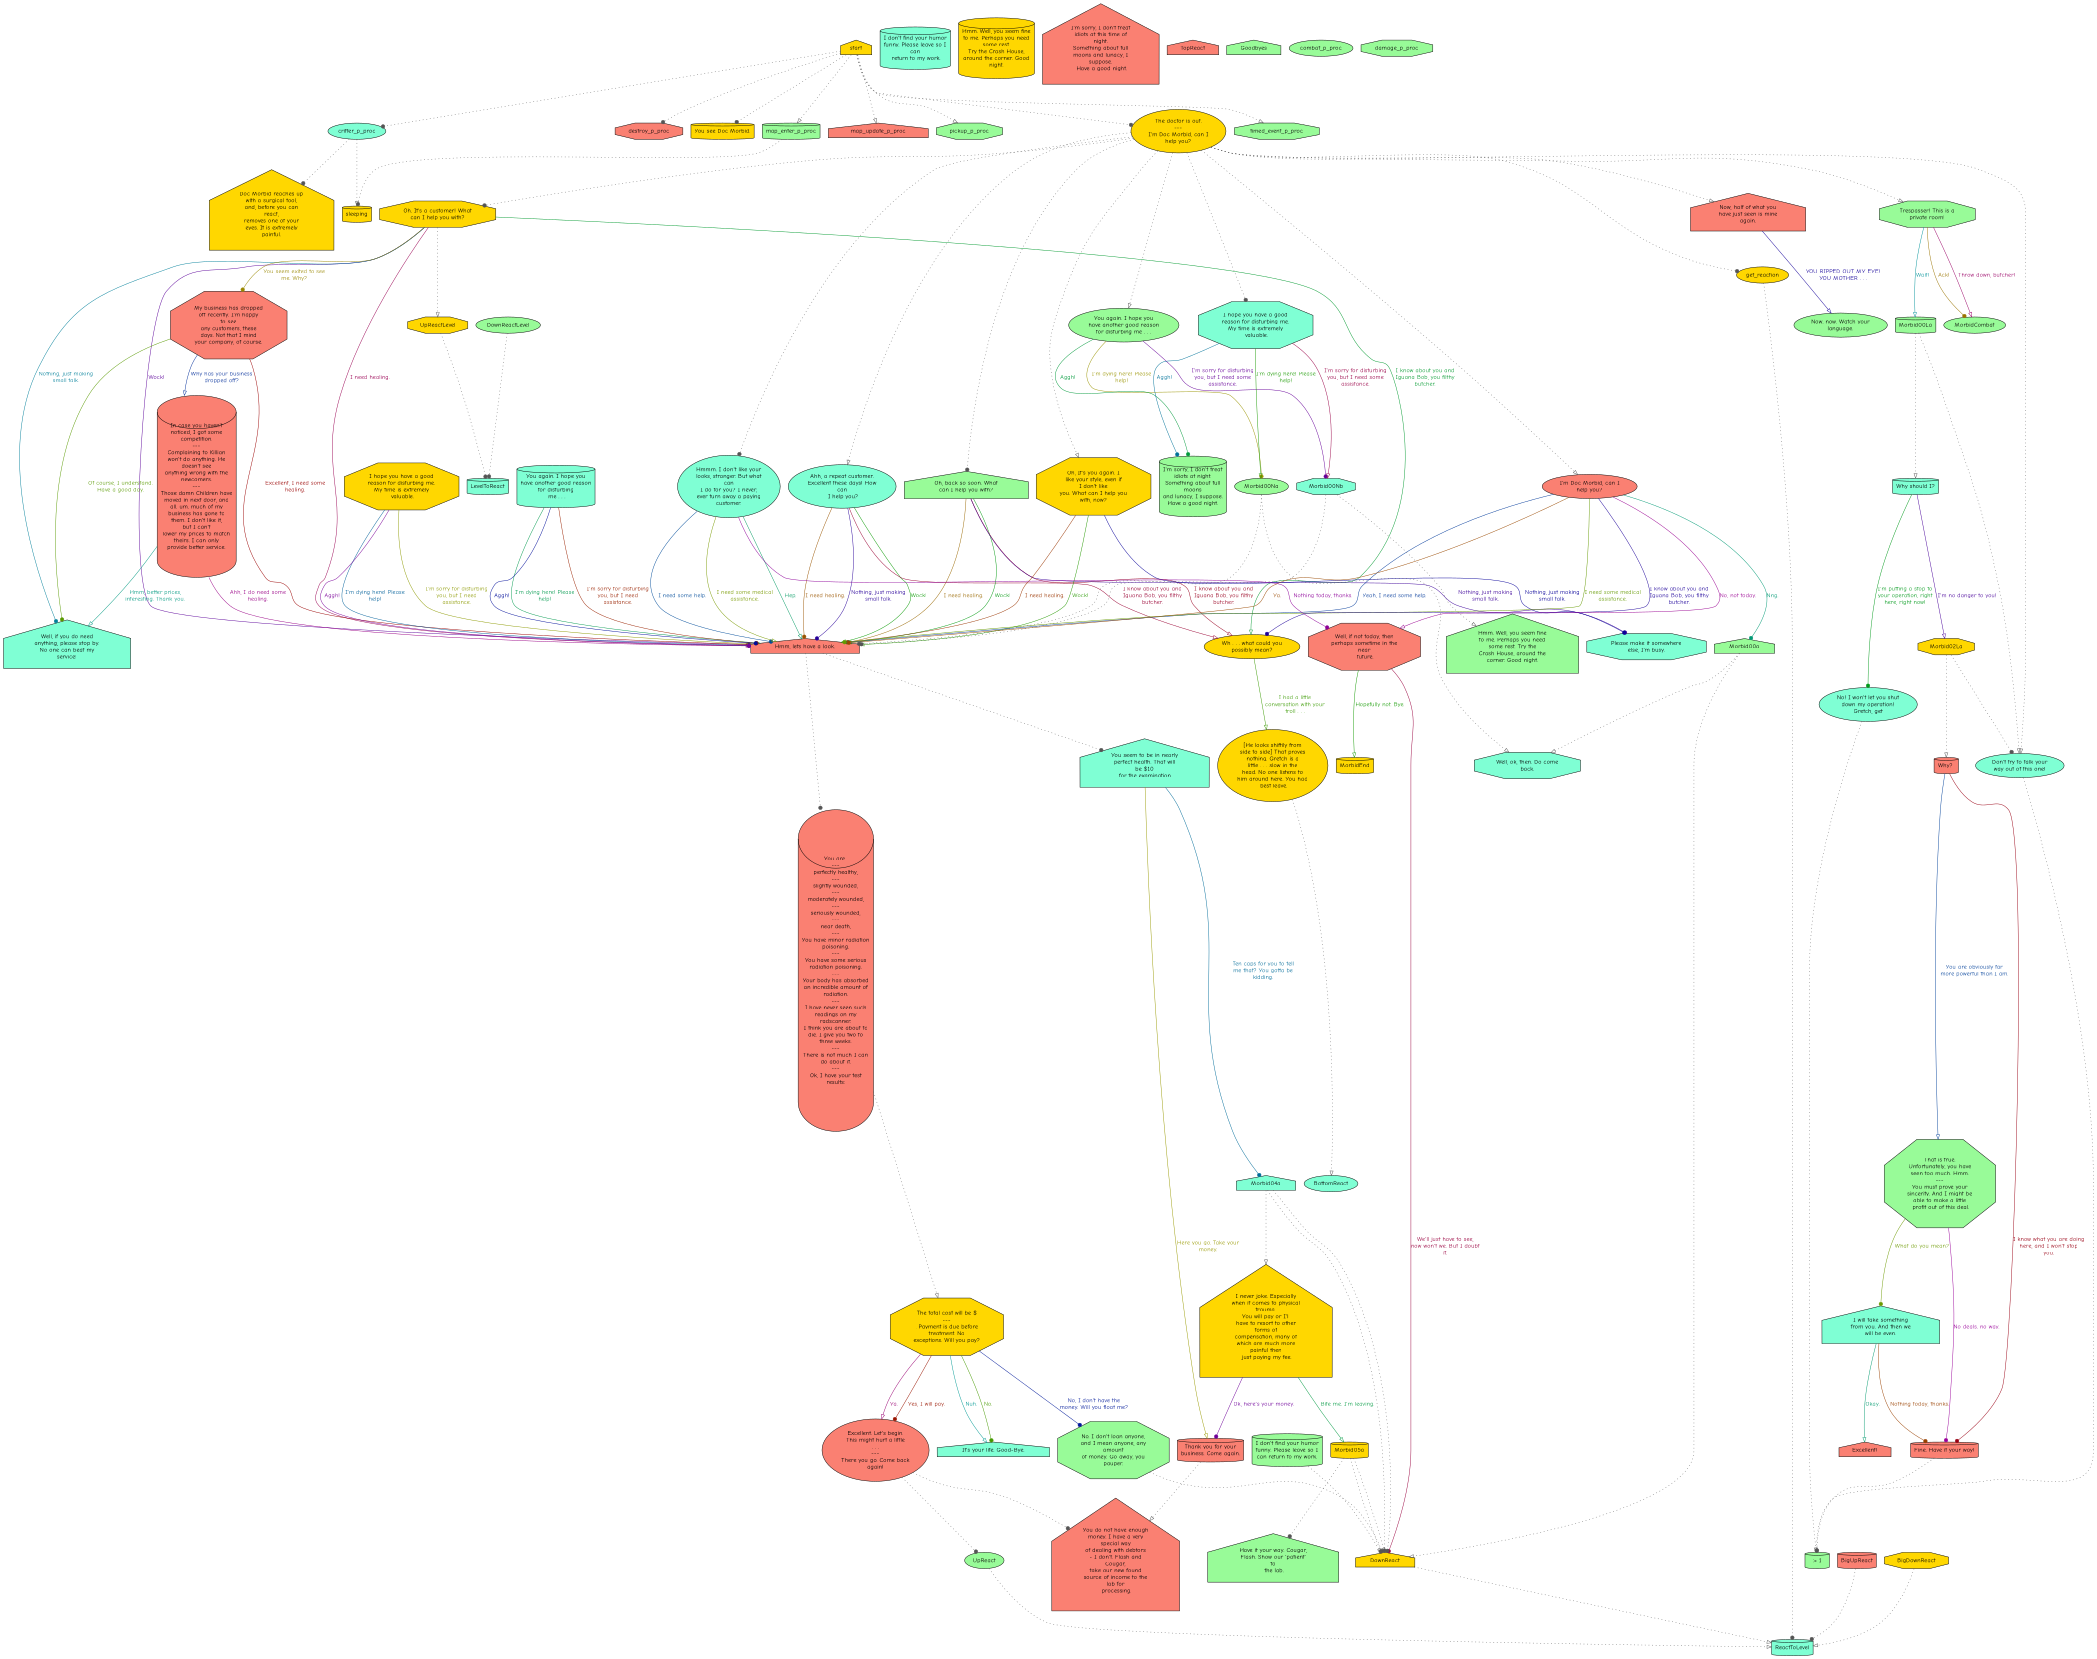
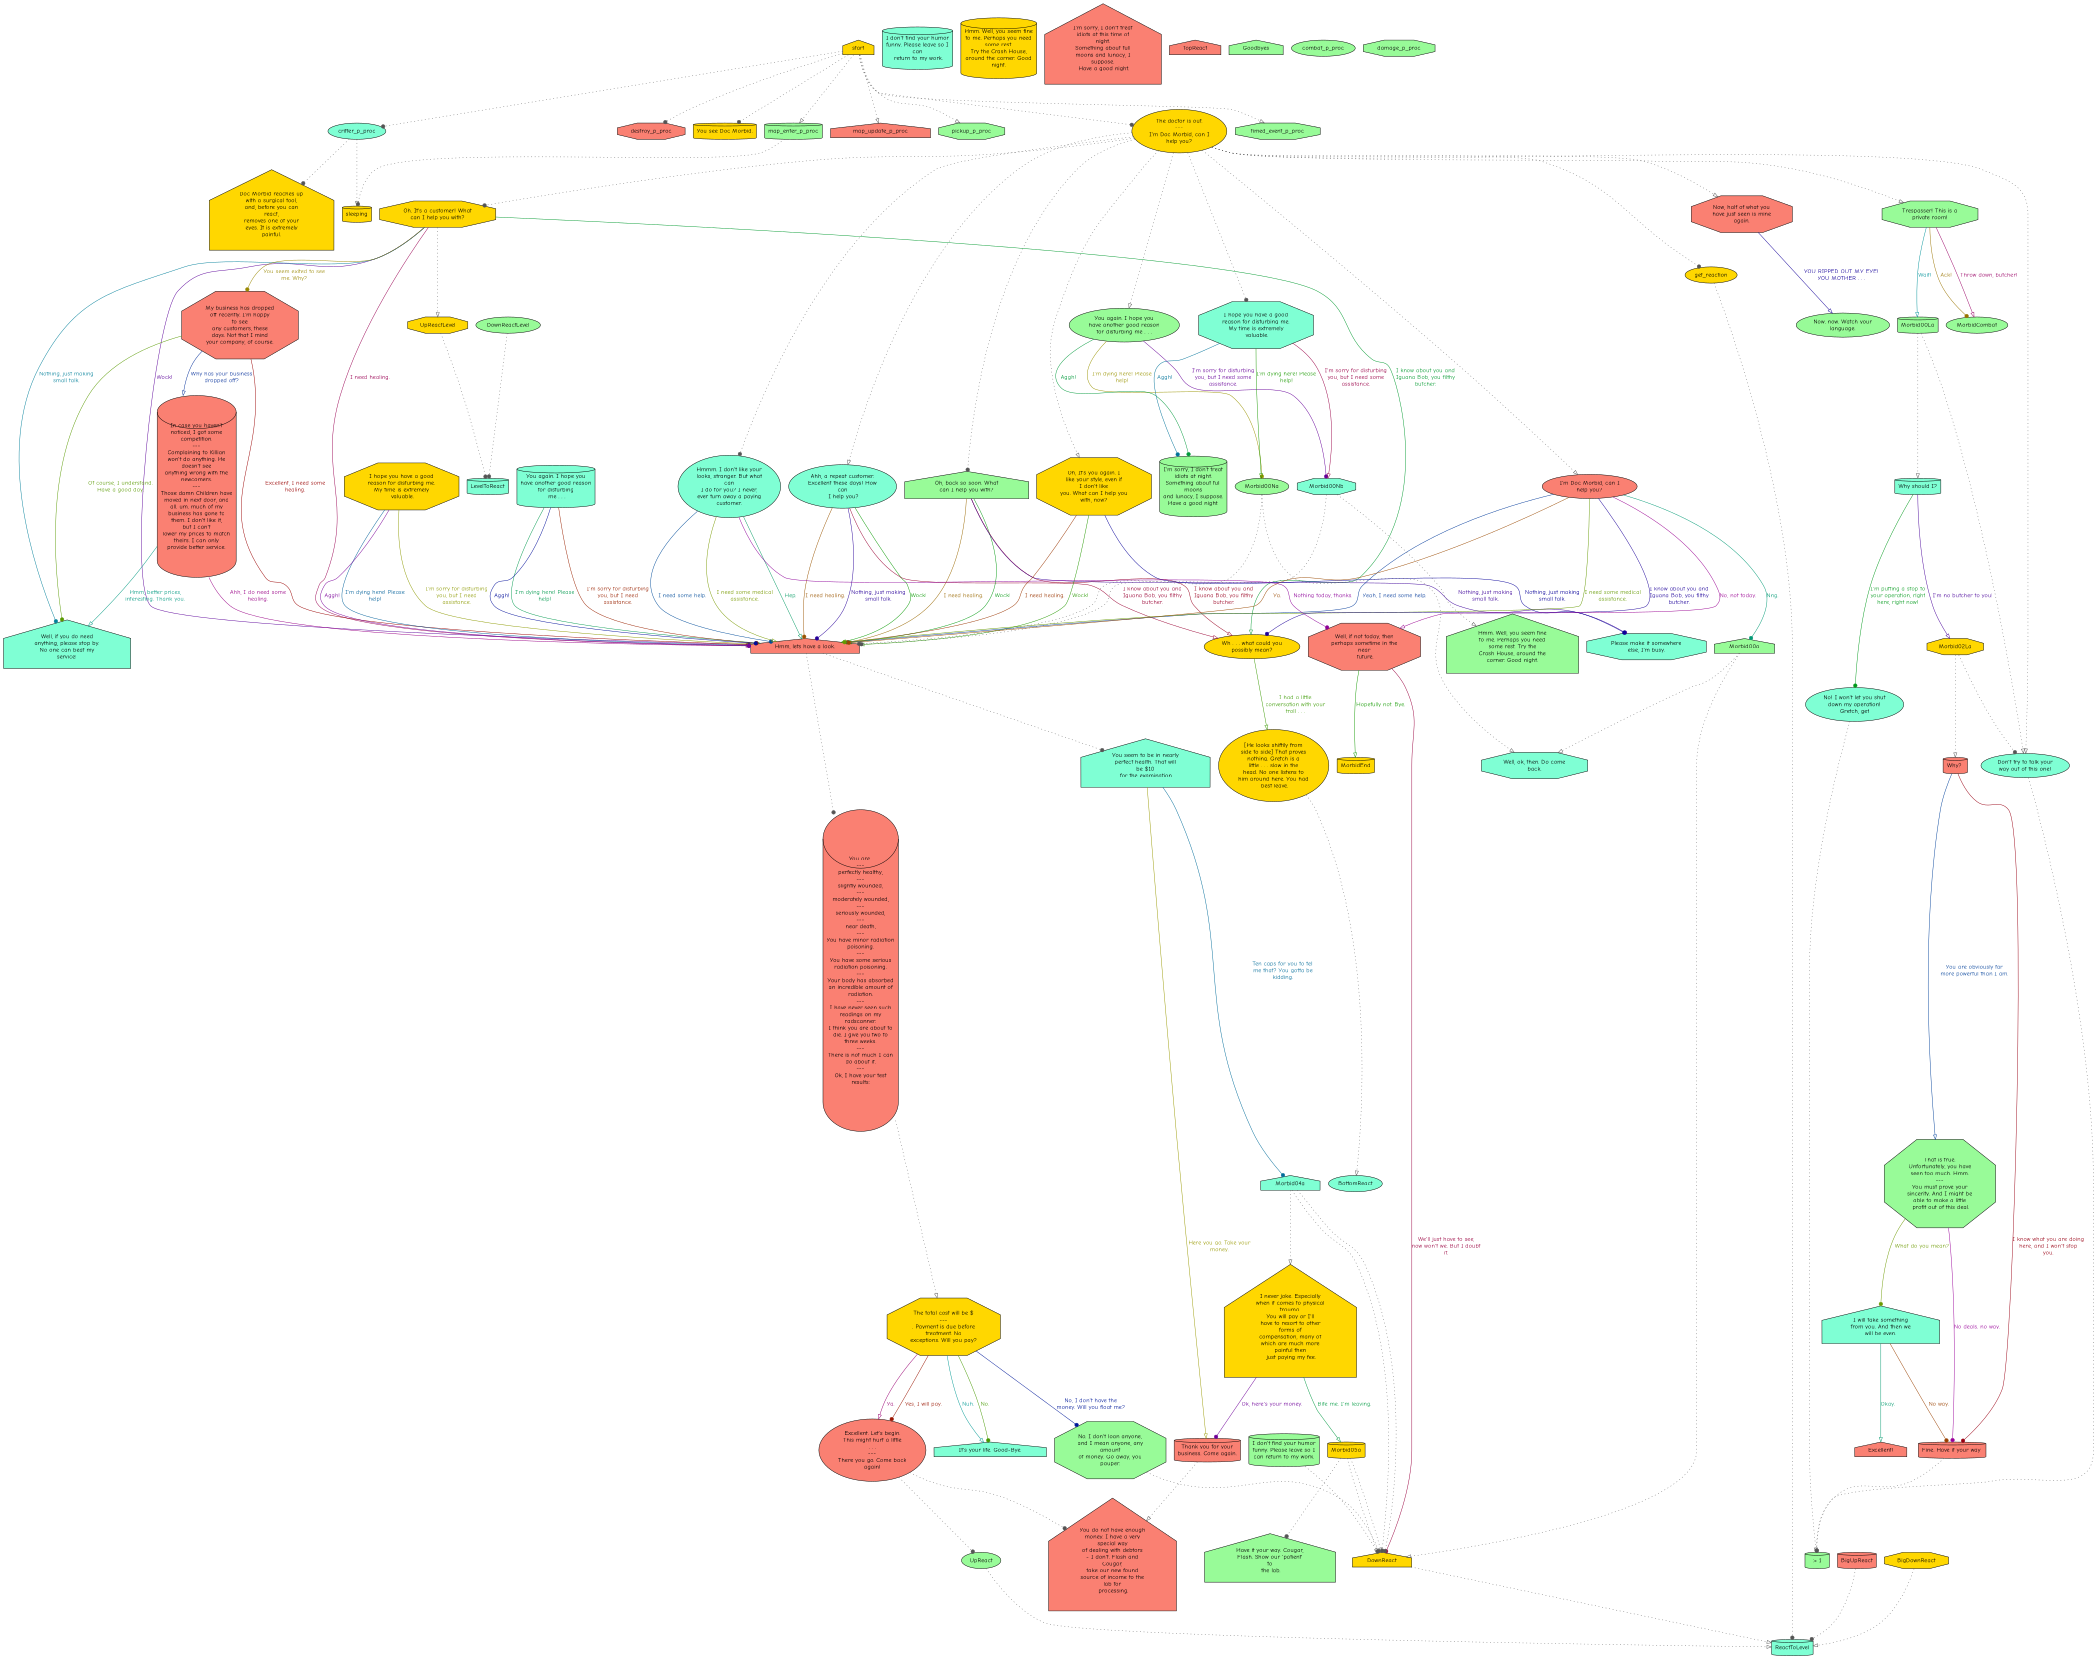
(1748, 214) -> (1742, 214)
(1967, 596) -> (1963, 596)
(1920, 1404) -> (1939, 1404)
